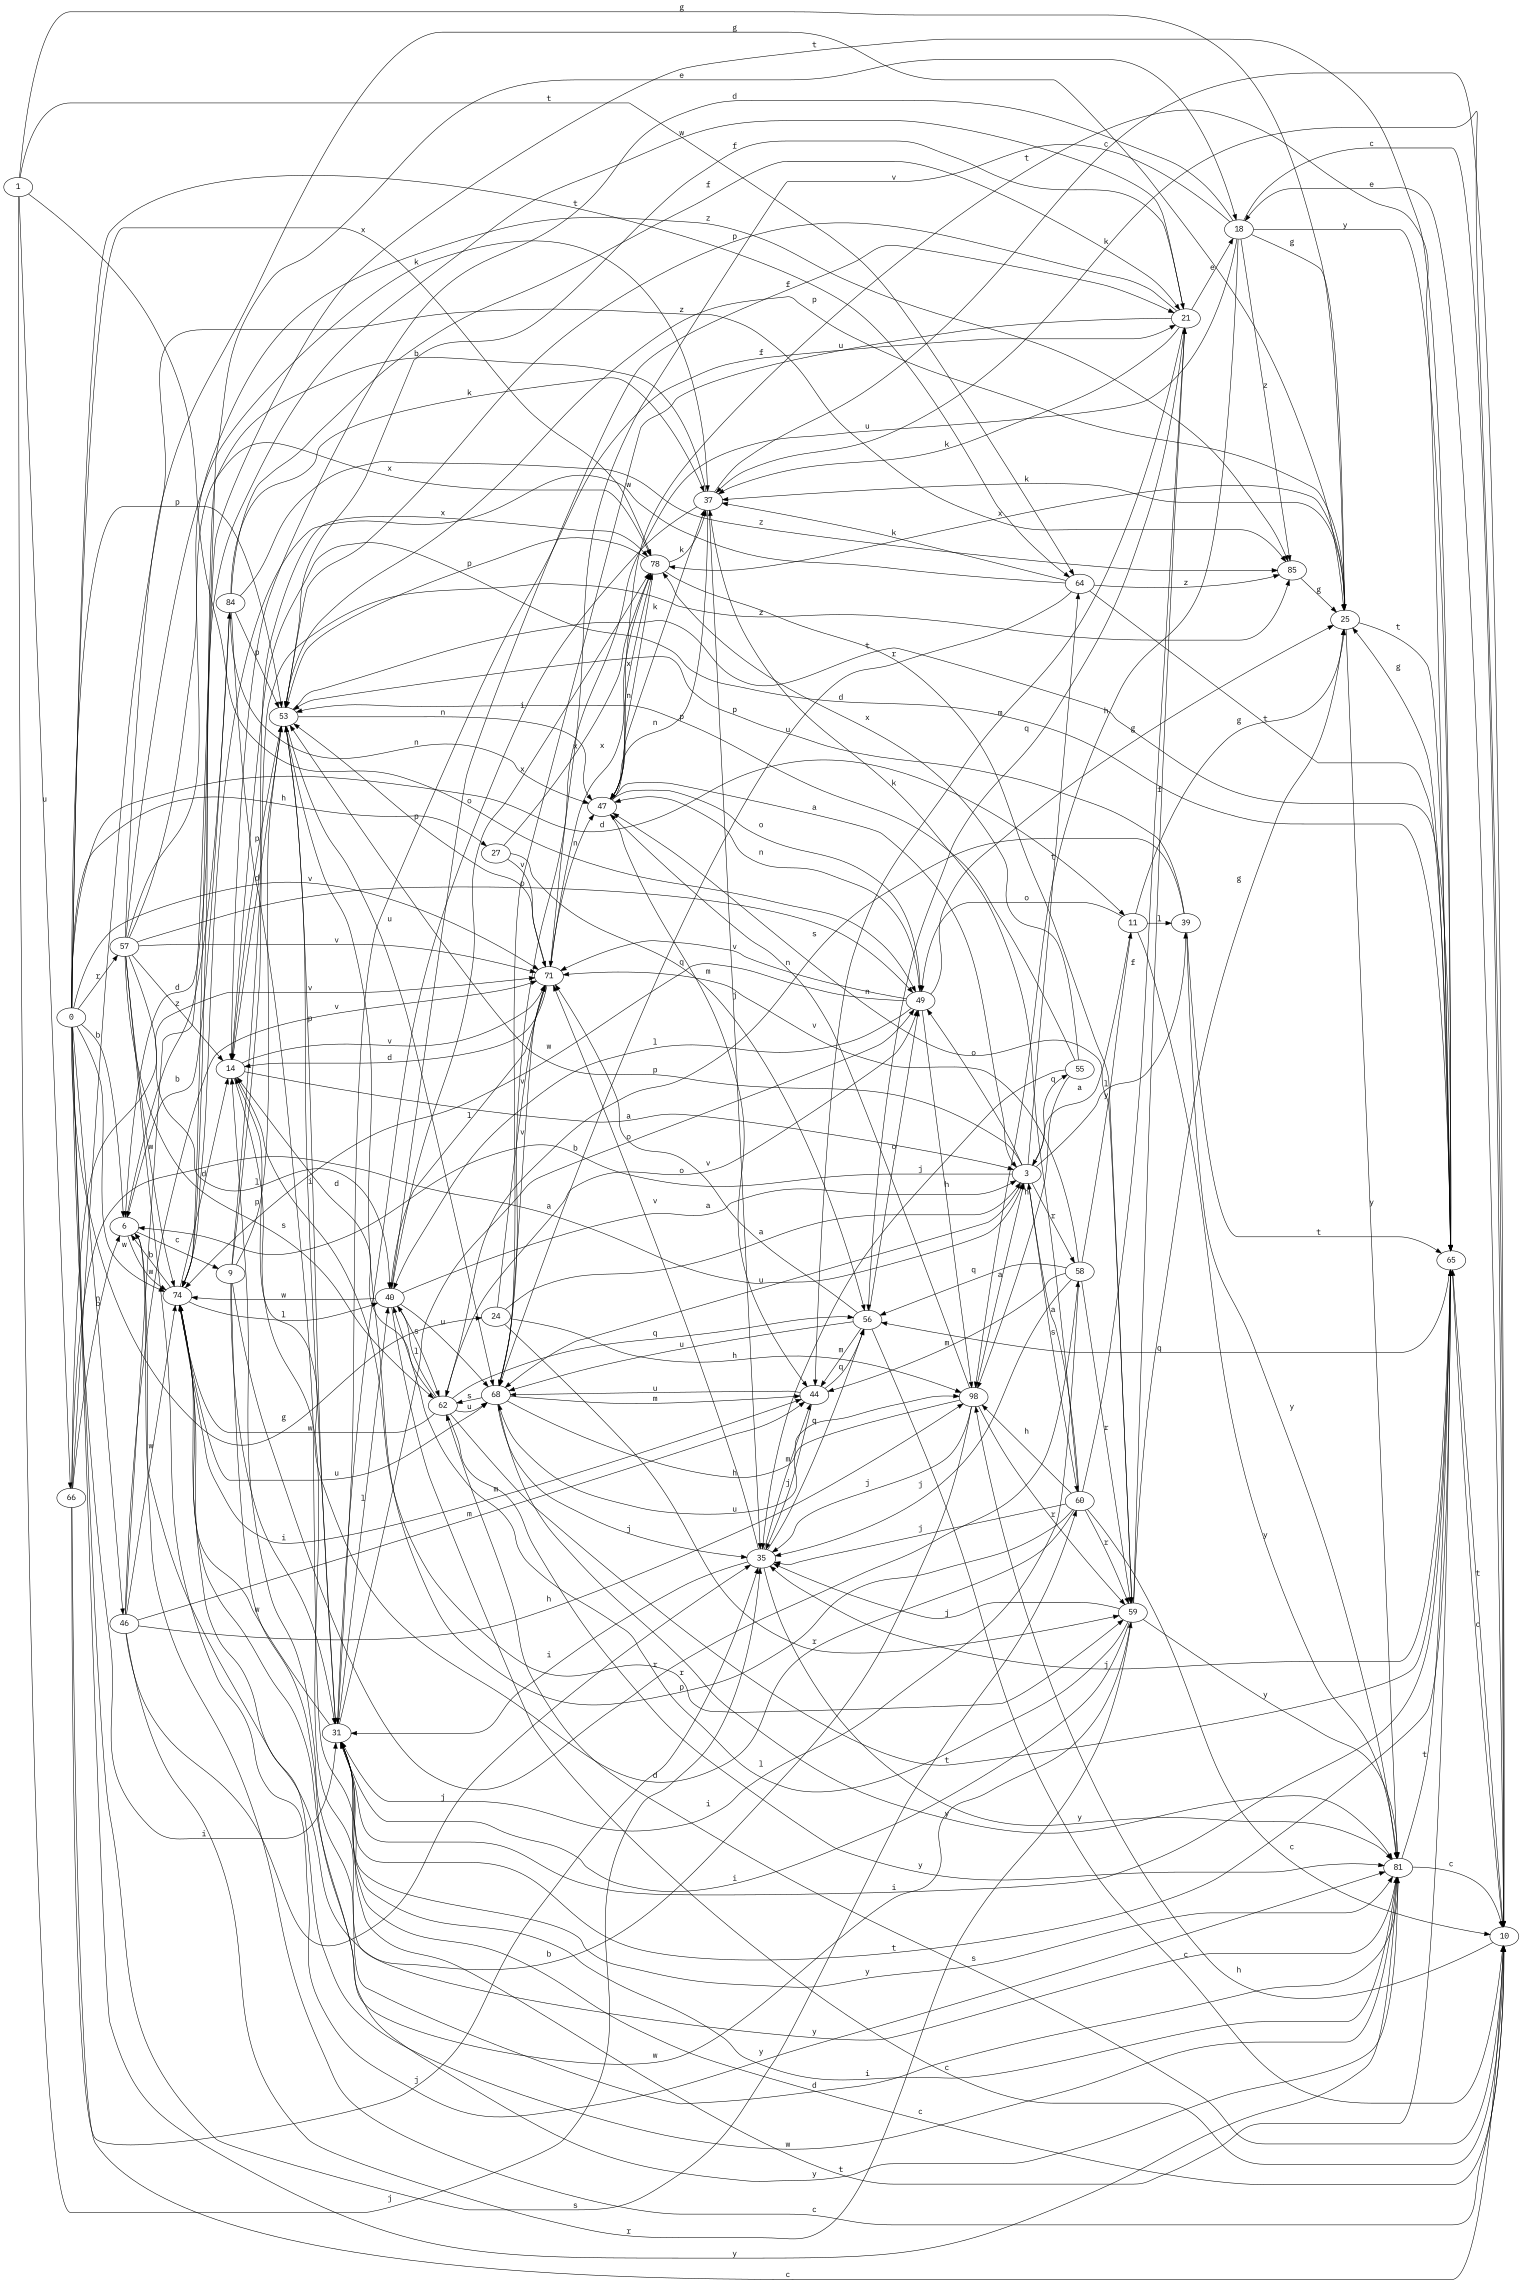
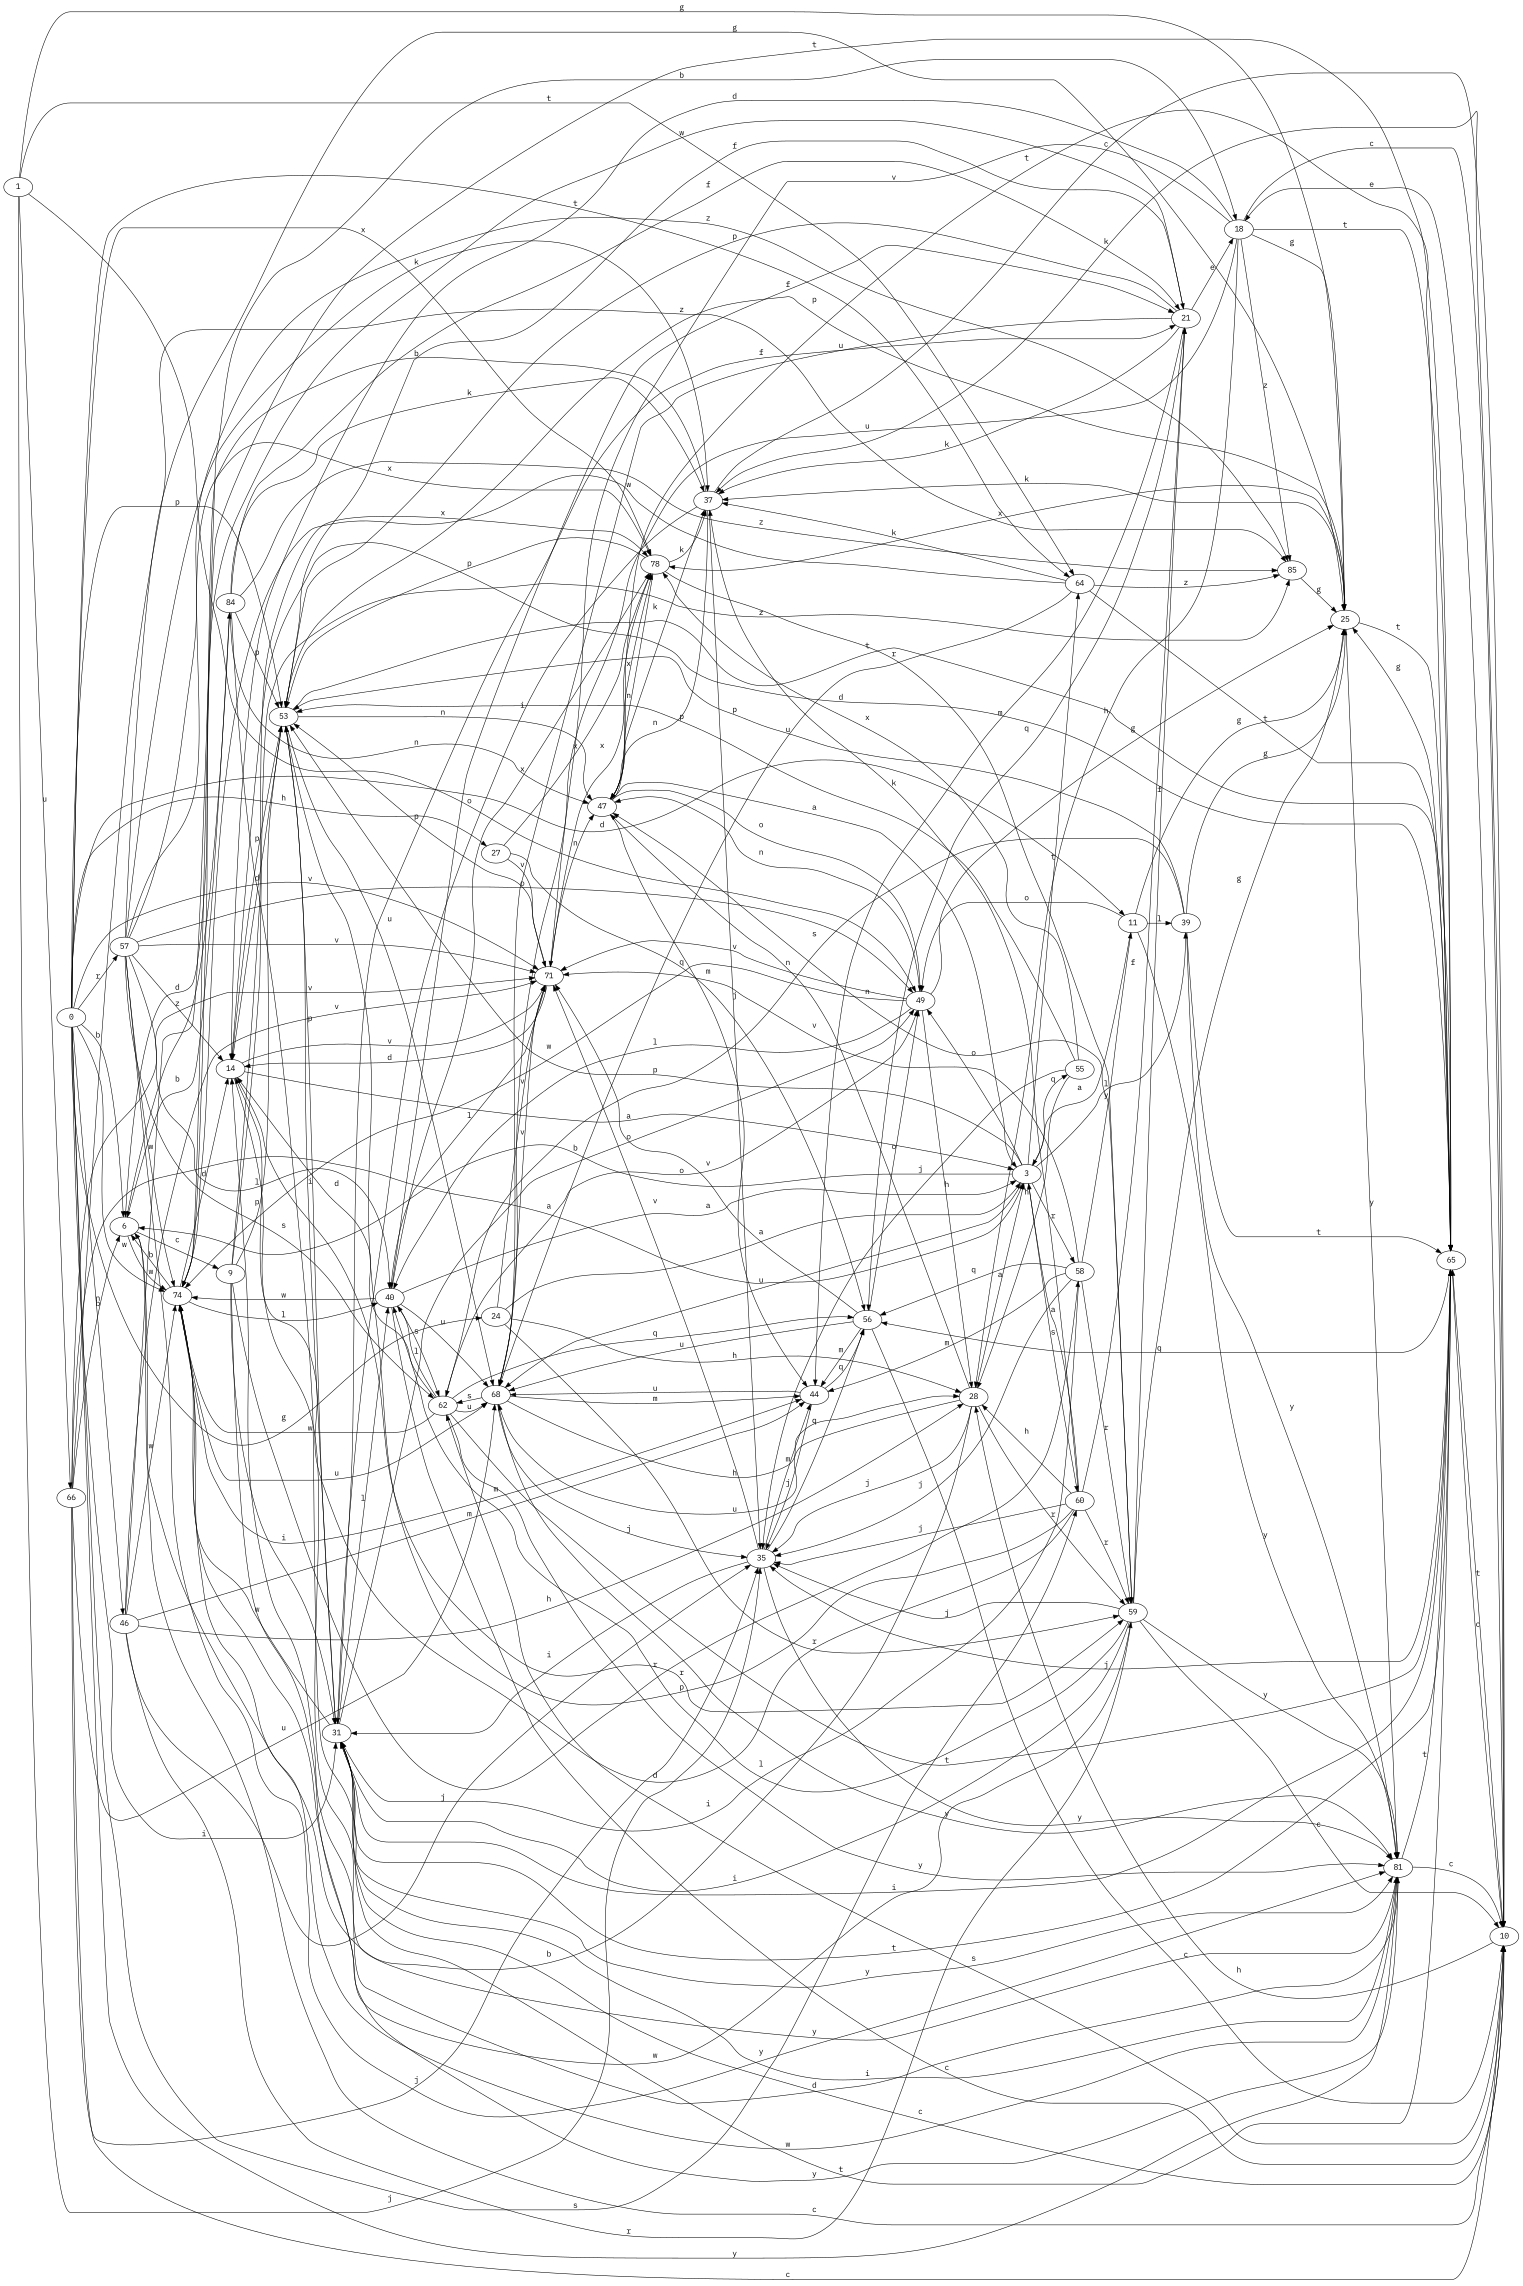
(682, 76) -> (682, 76)
(1345, 225) -> (1345, 225)
none -> (1255, 762)
(974, 1397) -> (974, 1397)
none -> (245, 1760)
(1226, 1785) -> (1302, 1807)
